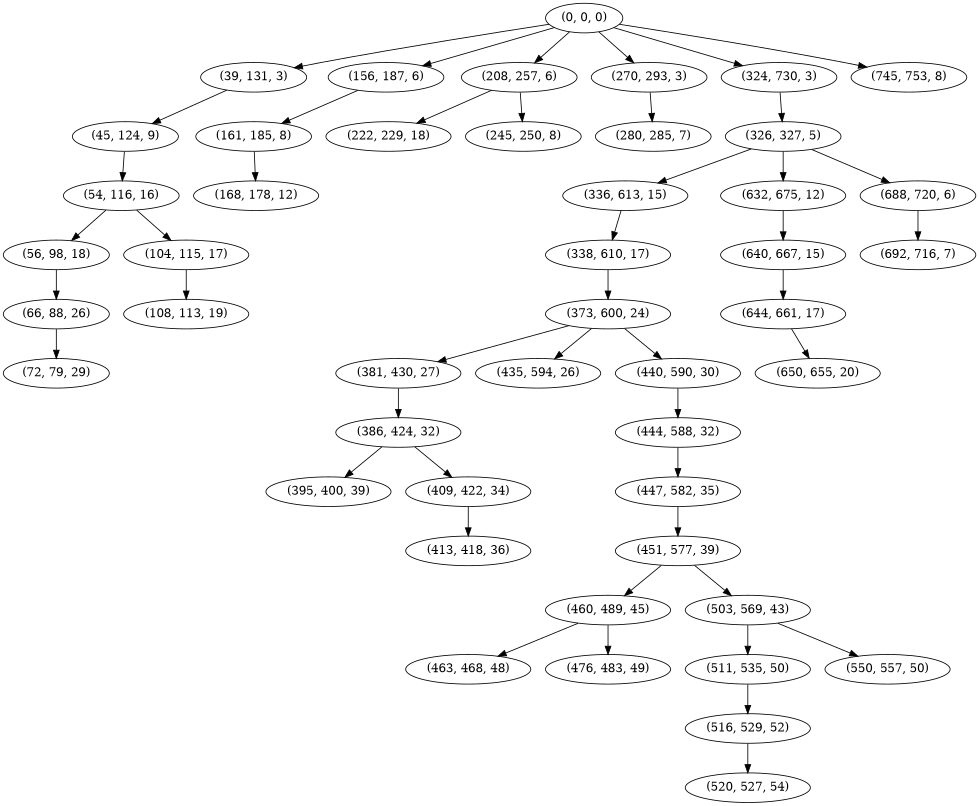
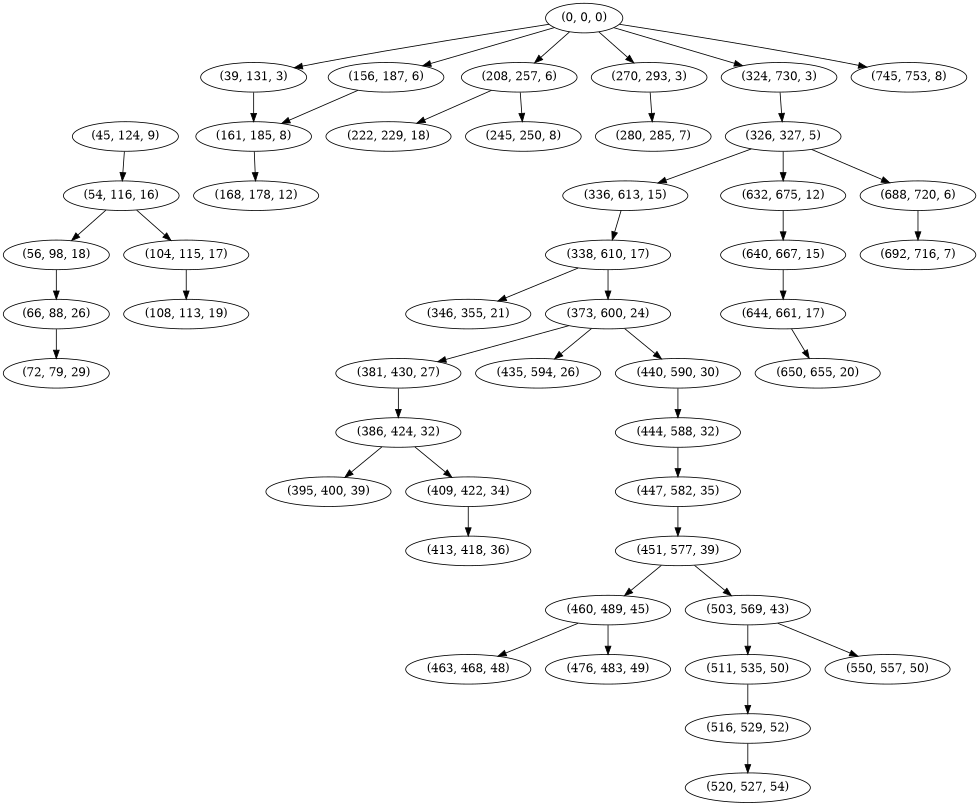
(193, 105) -> (254, 103)
none -> (468, 314)
